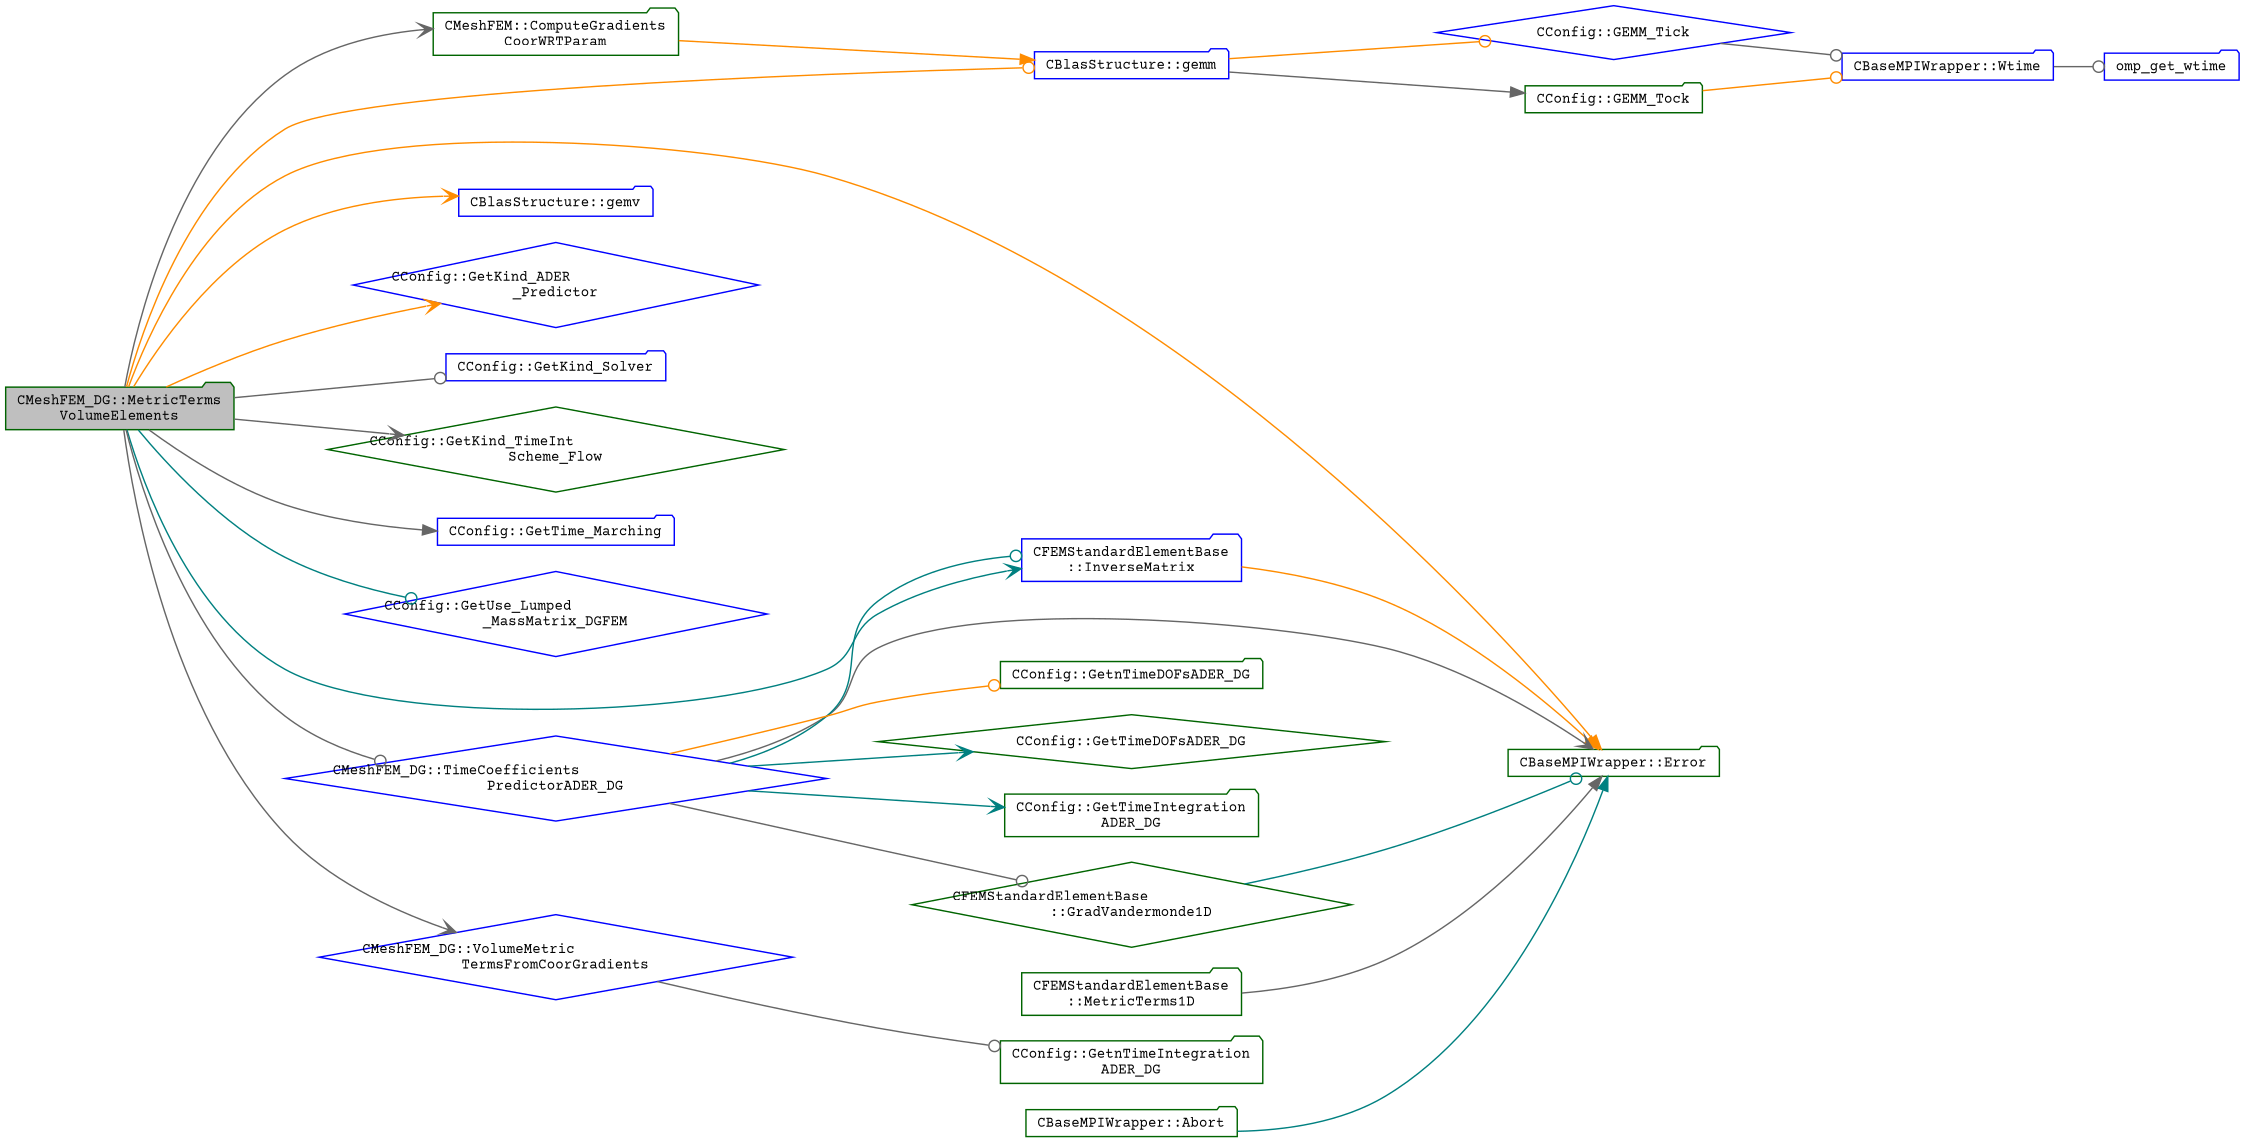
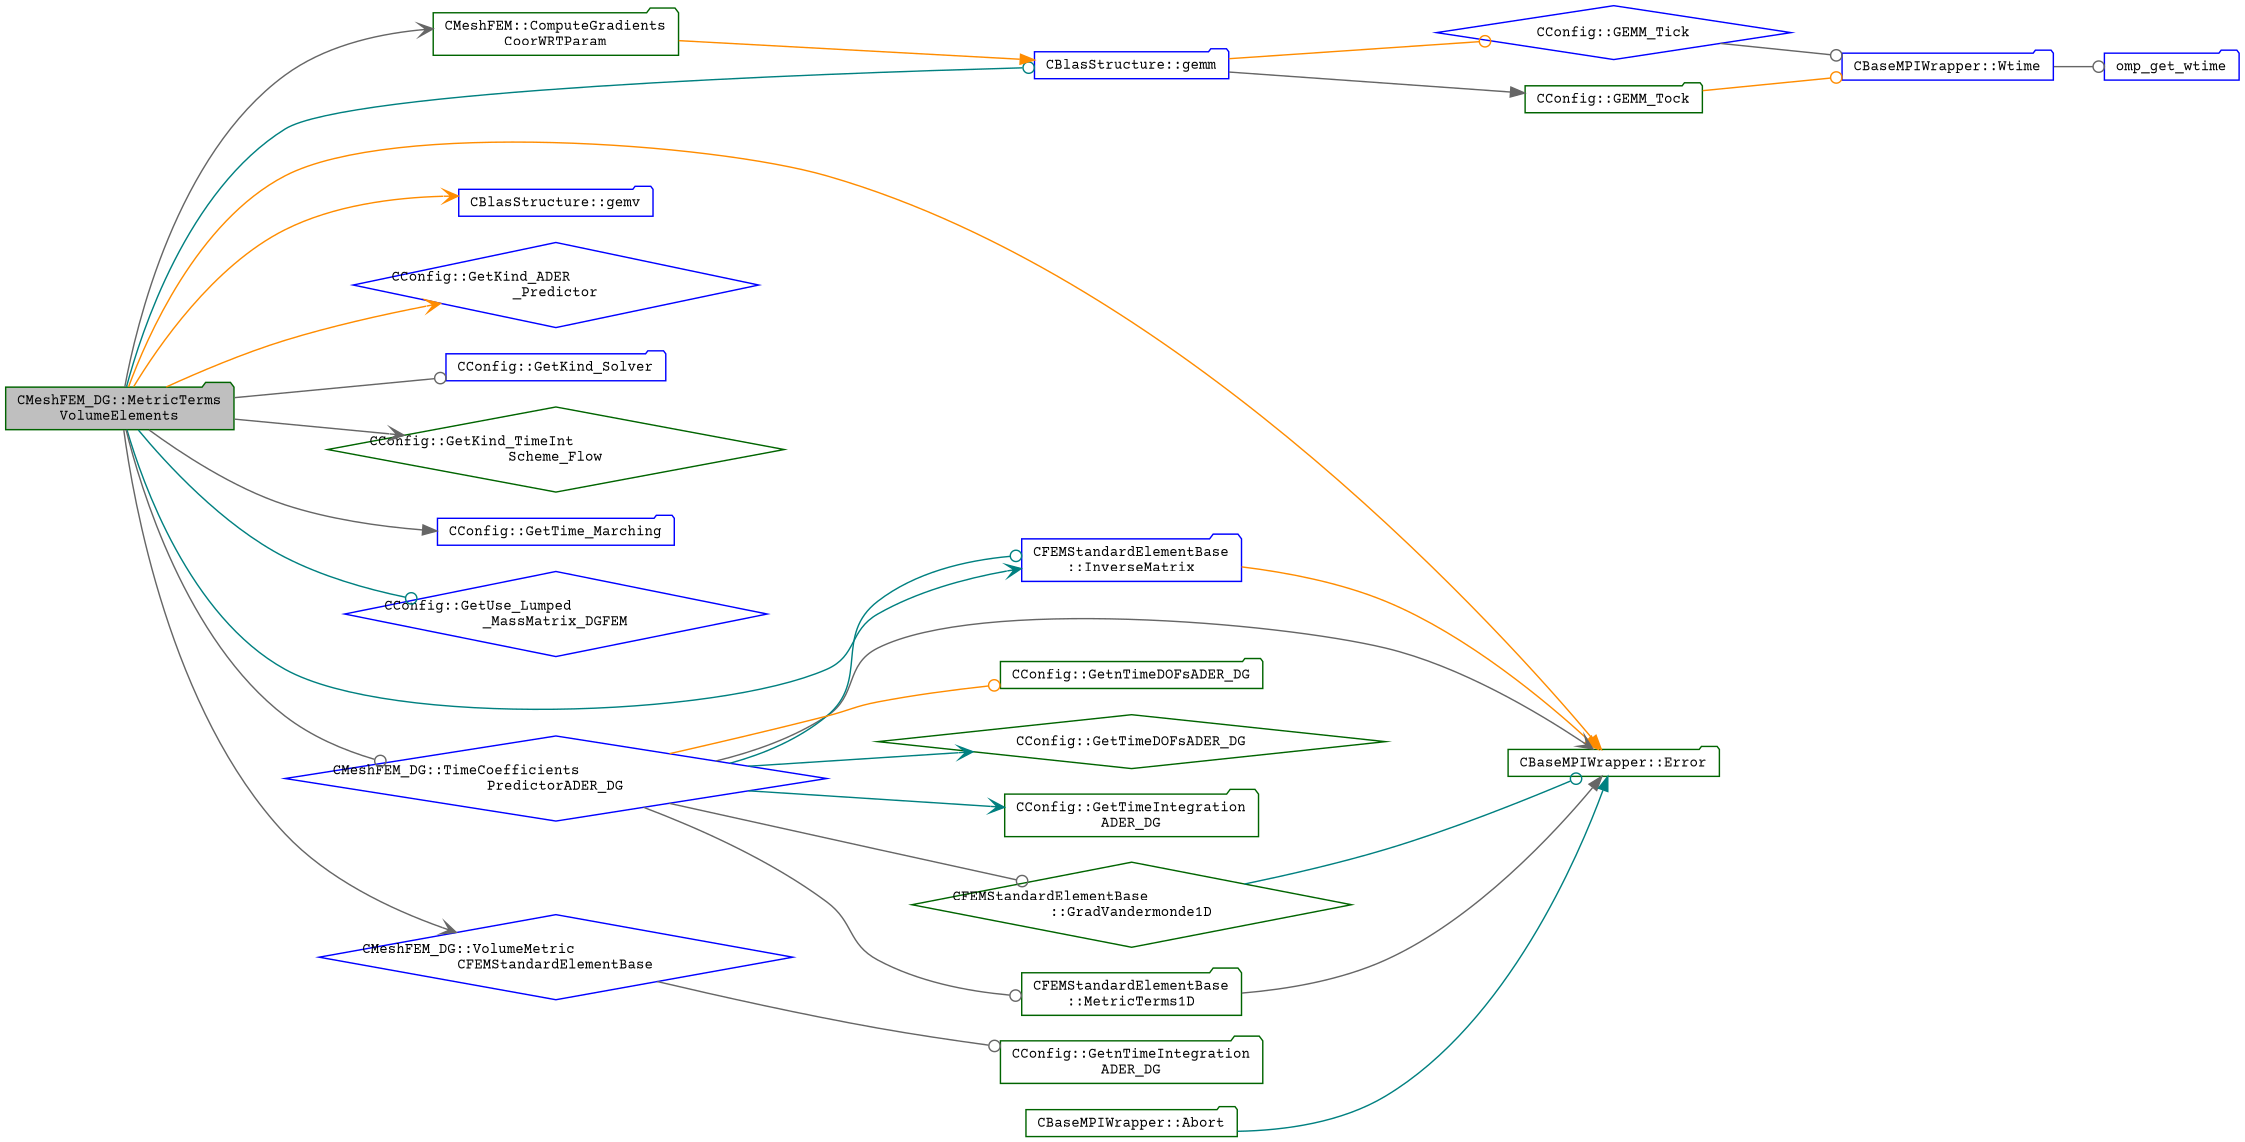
(498, 94) -> (498, 94)
none -> (830, 905)
(556, 957) -> (556, 957)
